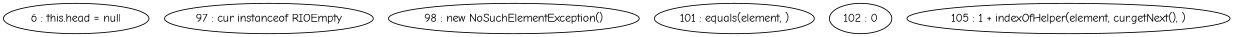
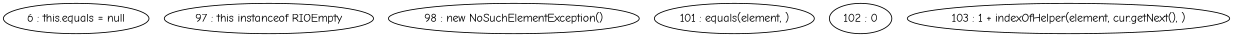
(76, 19) -> (76, 19)
(269, 19) -> (269, 19)
(1068, 19) -> (1068, 19)
